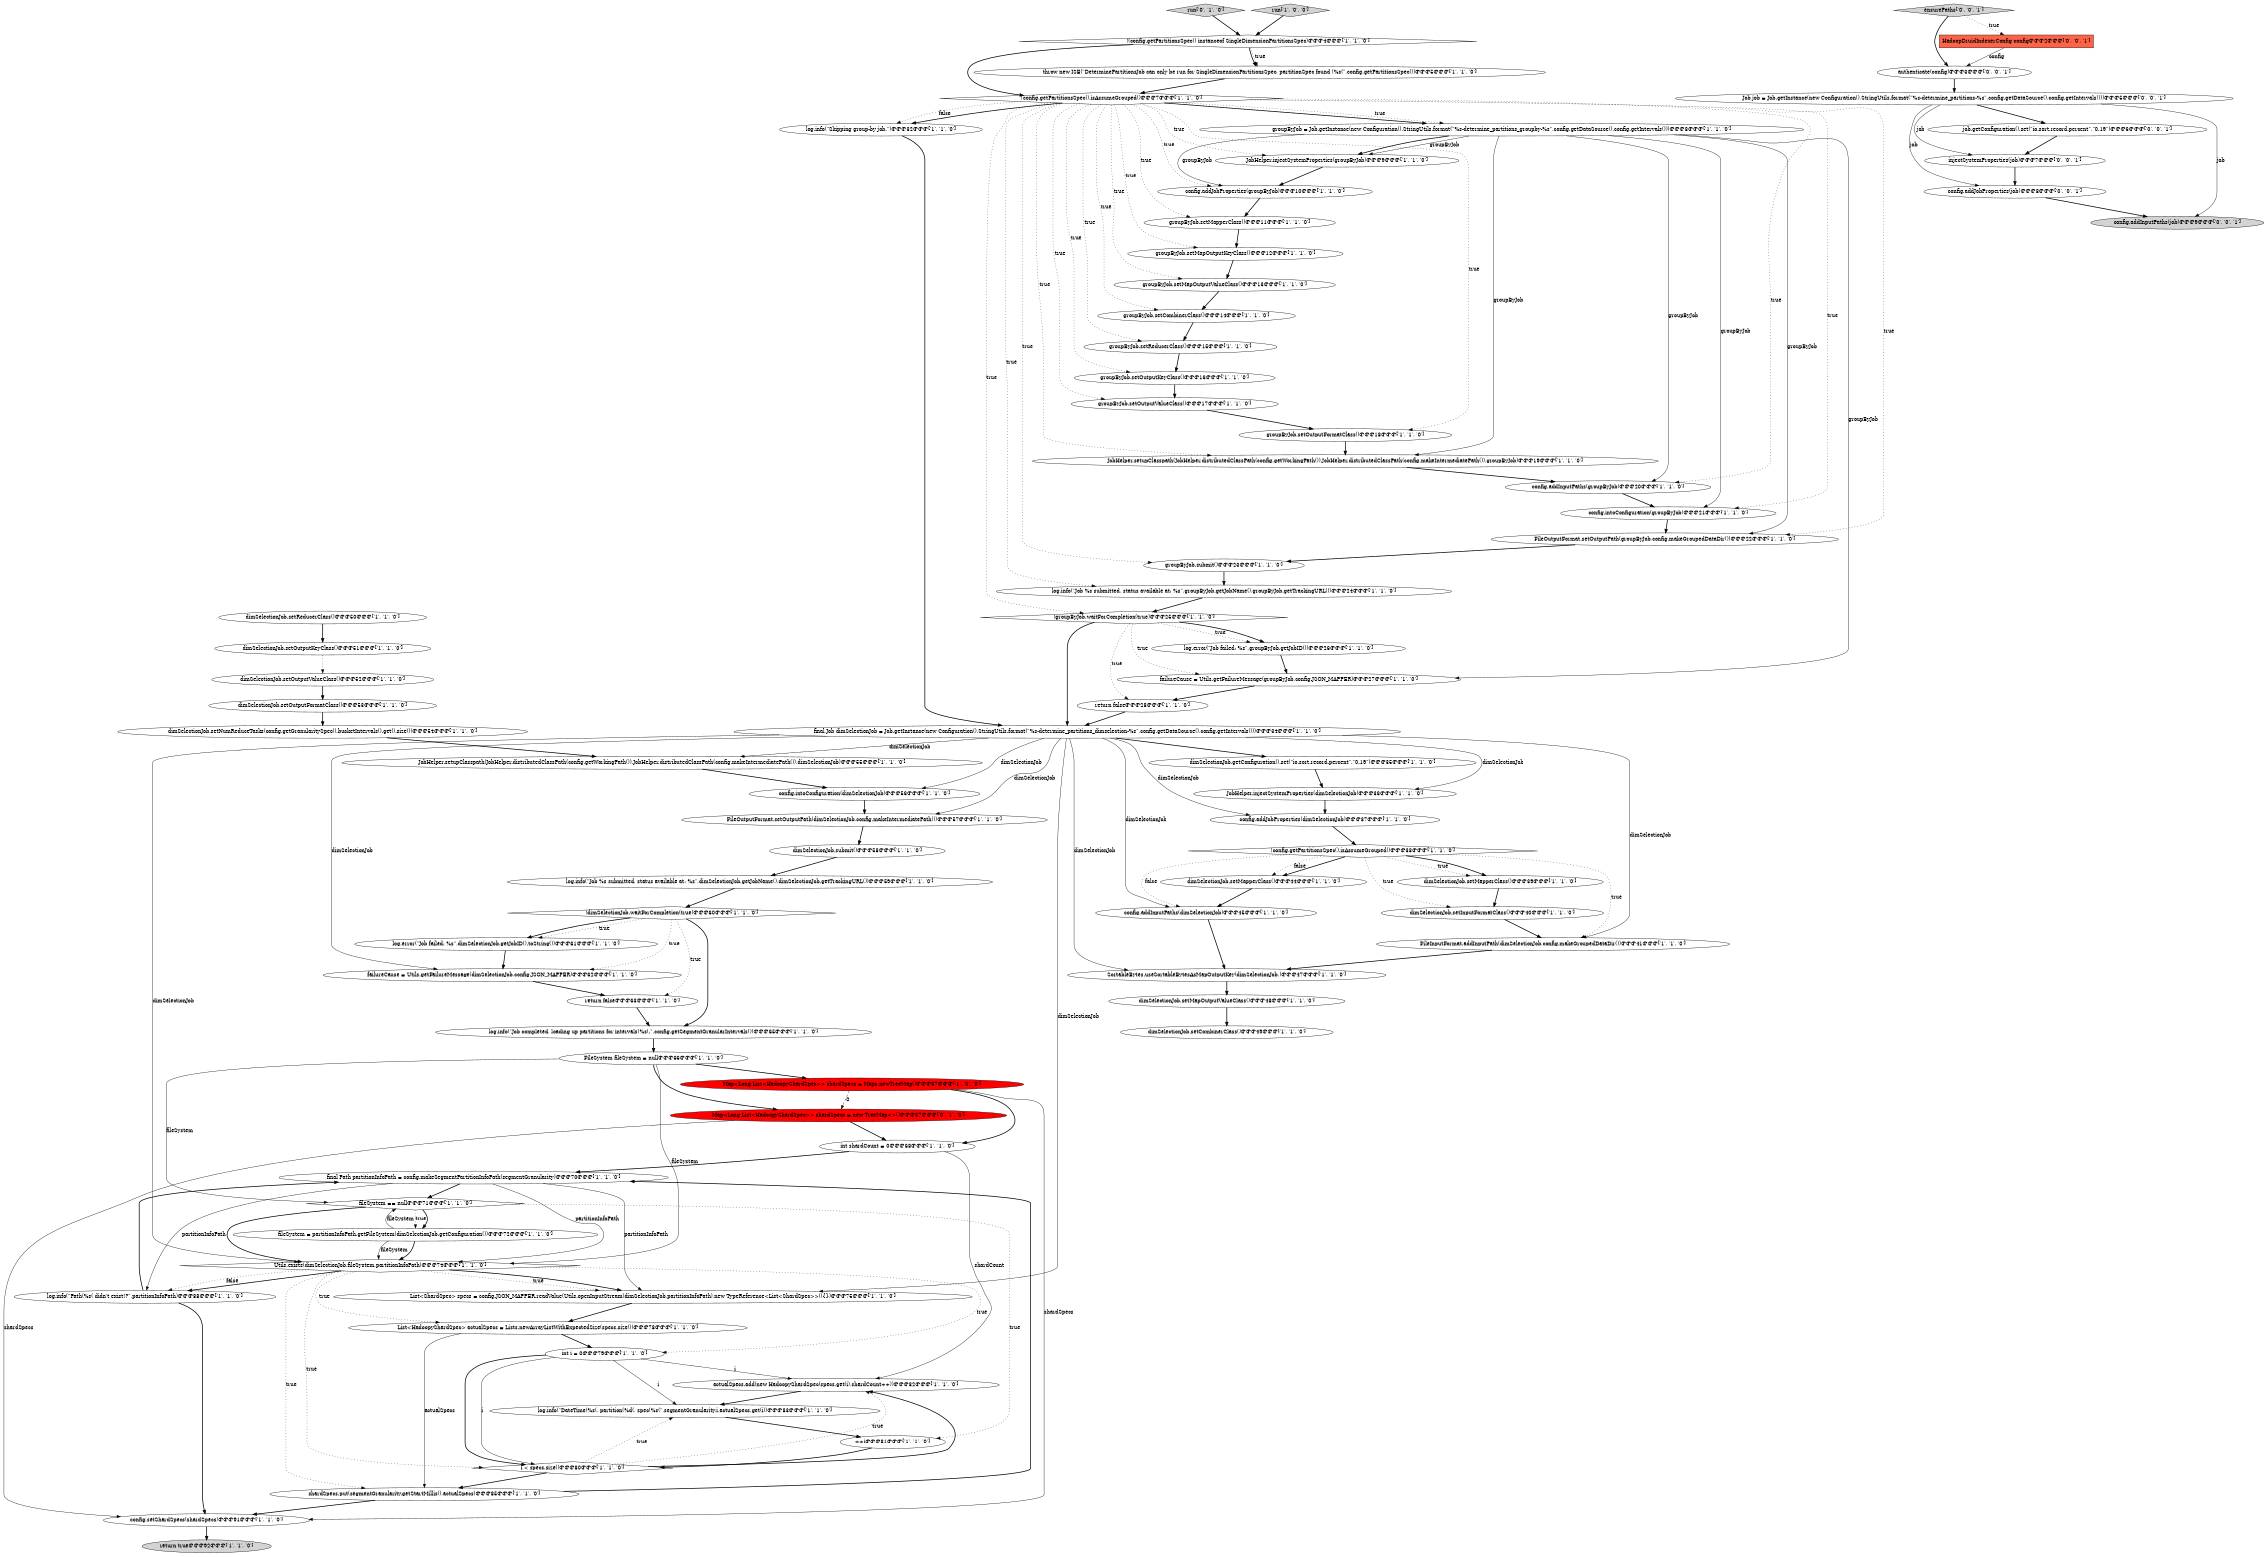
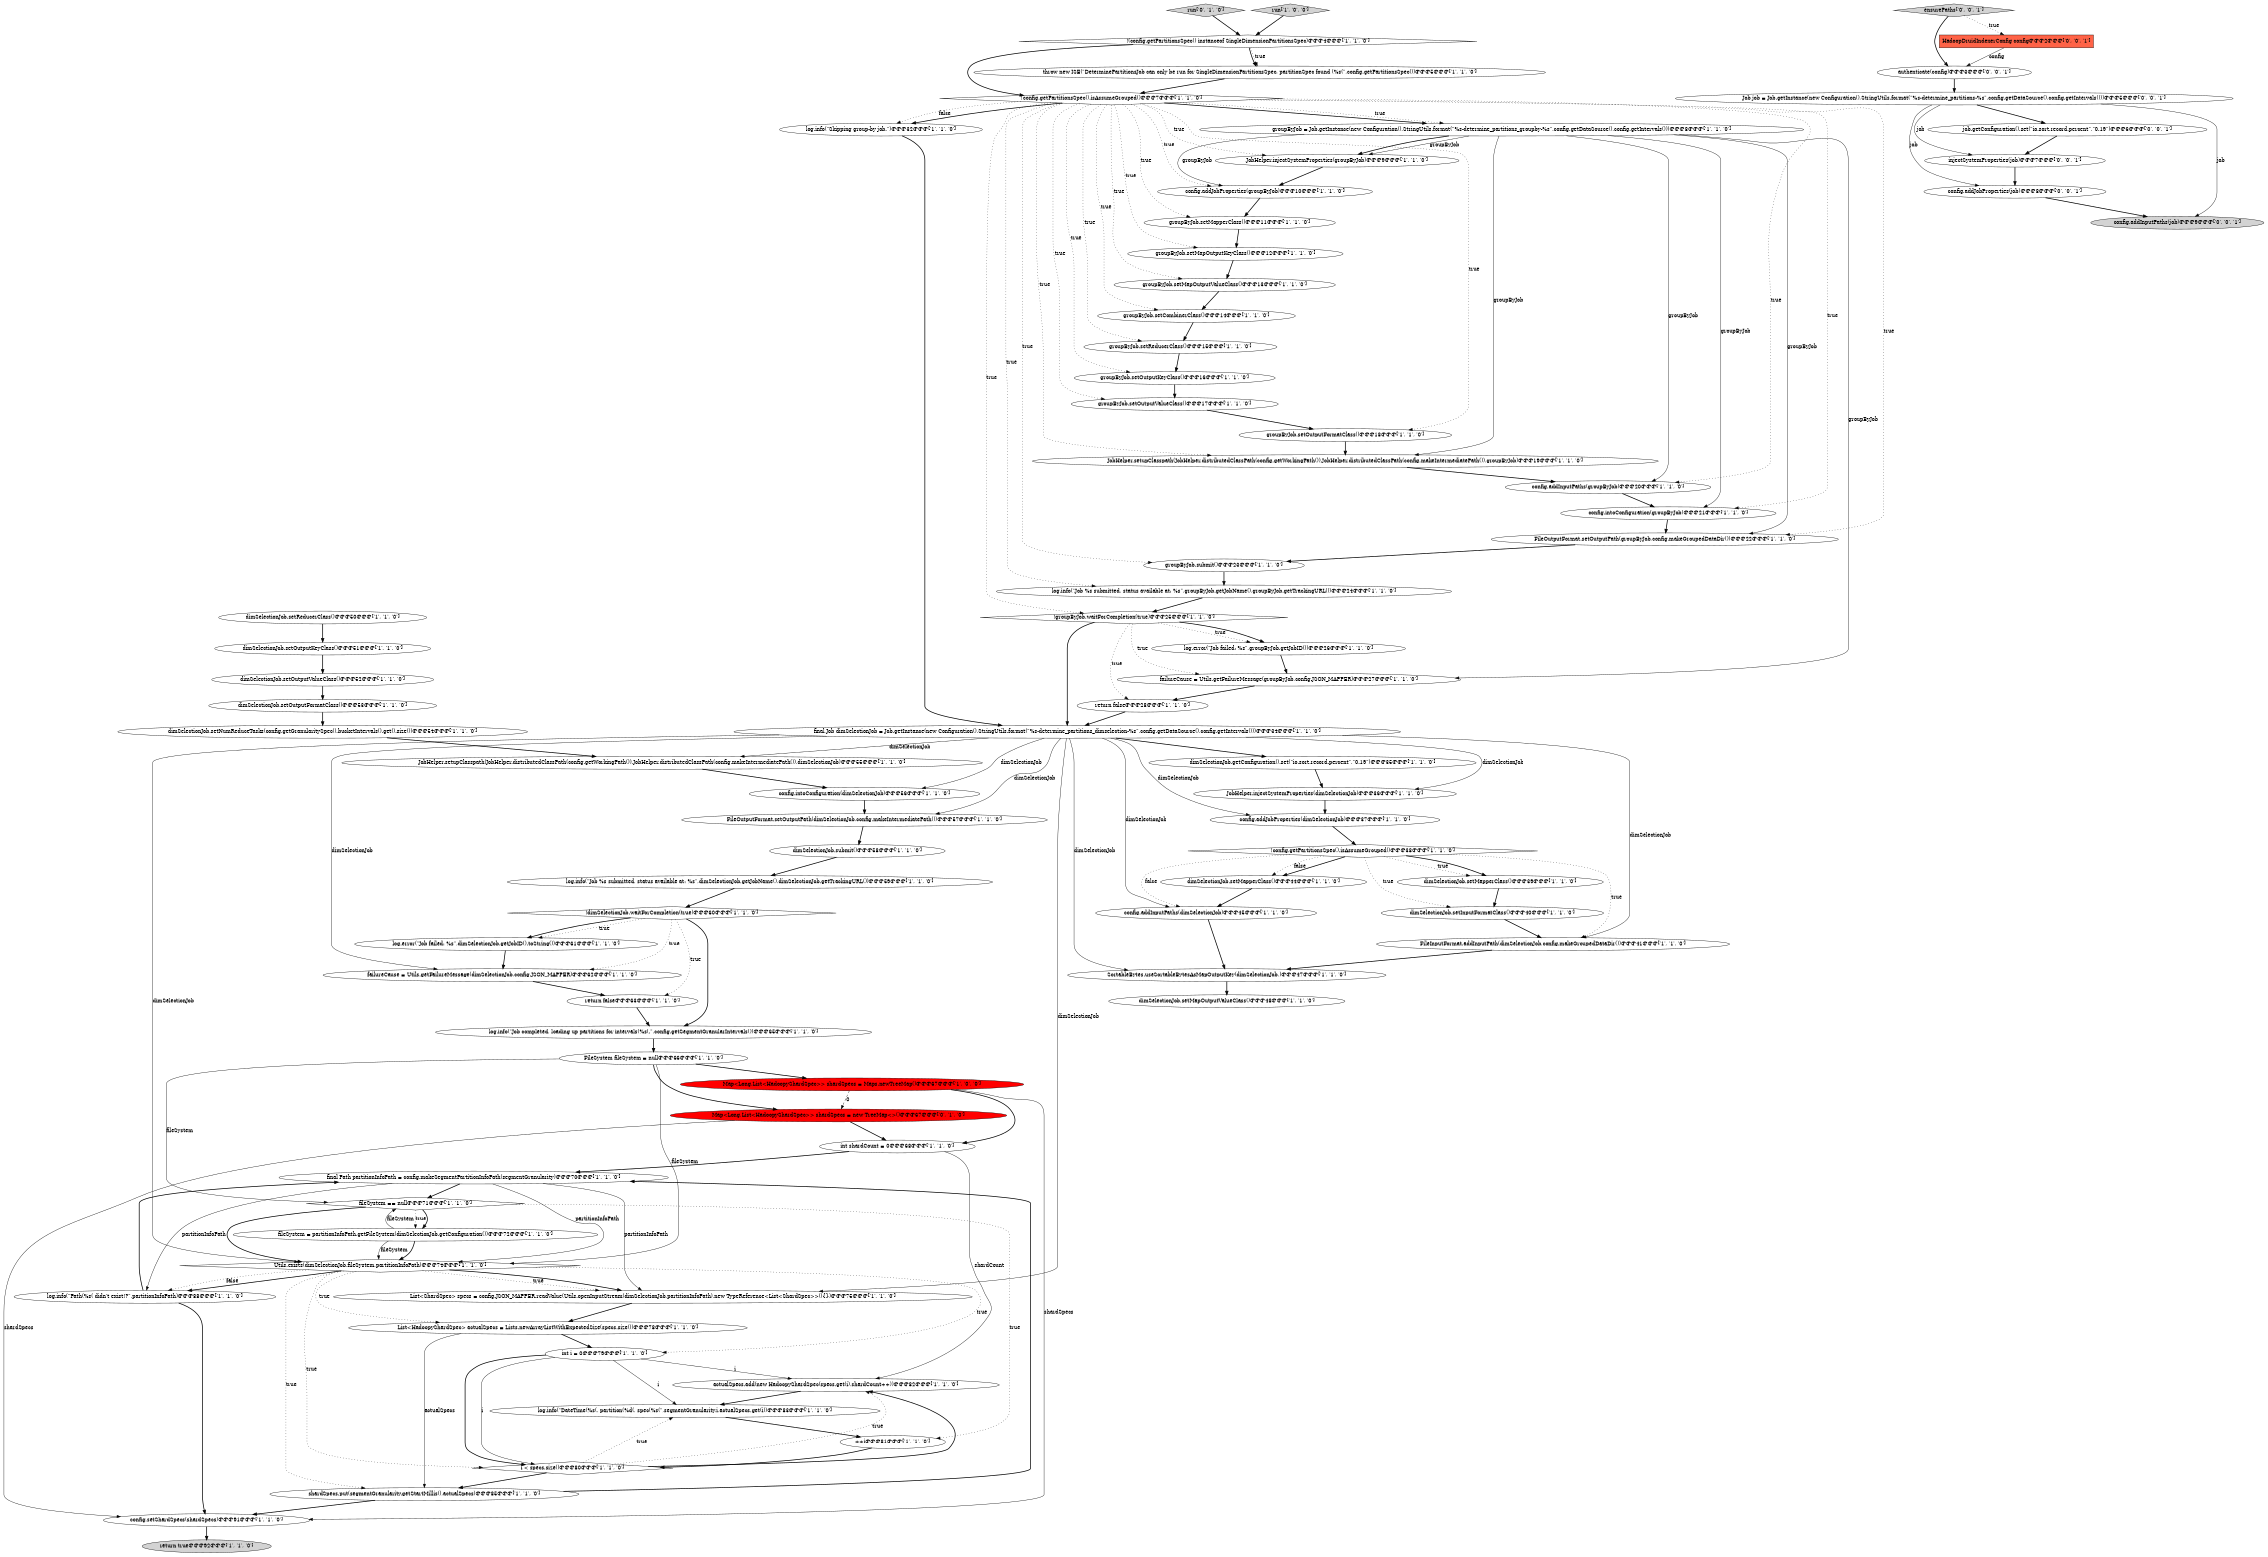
(323, 662) -> (323, 662)
(1227, 1032) -> none
